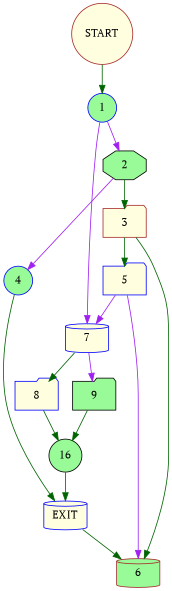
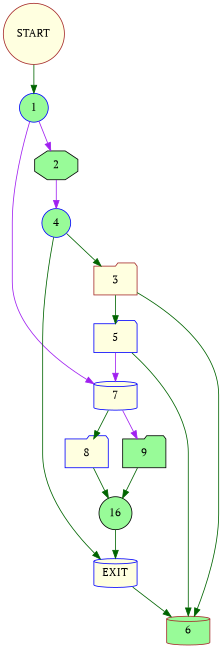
(125, 190) -> (81, 247)
(138, 422) -> (188, 471)
